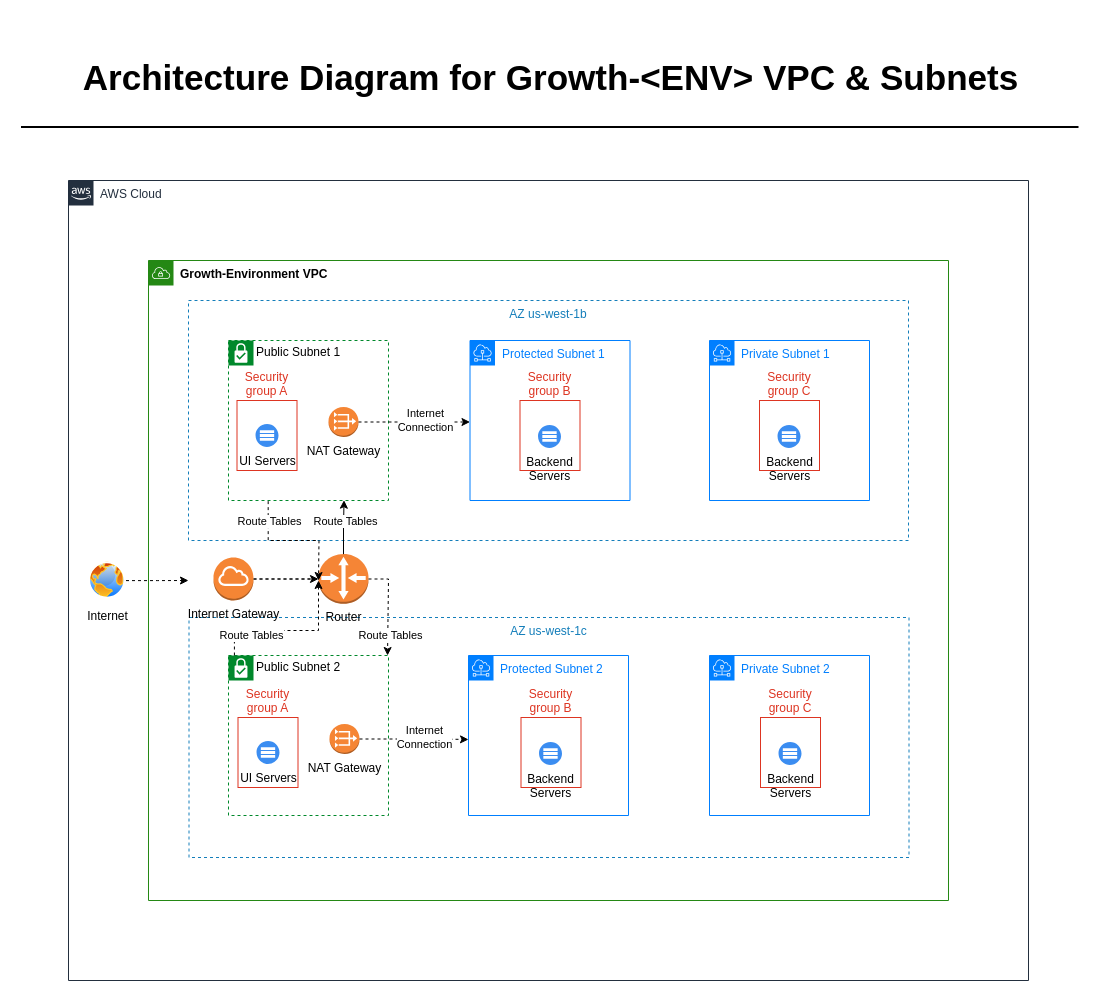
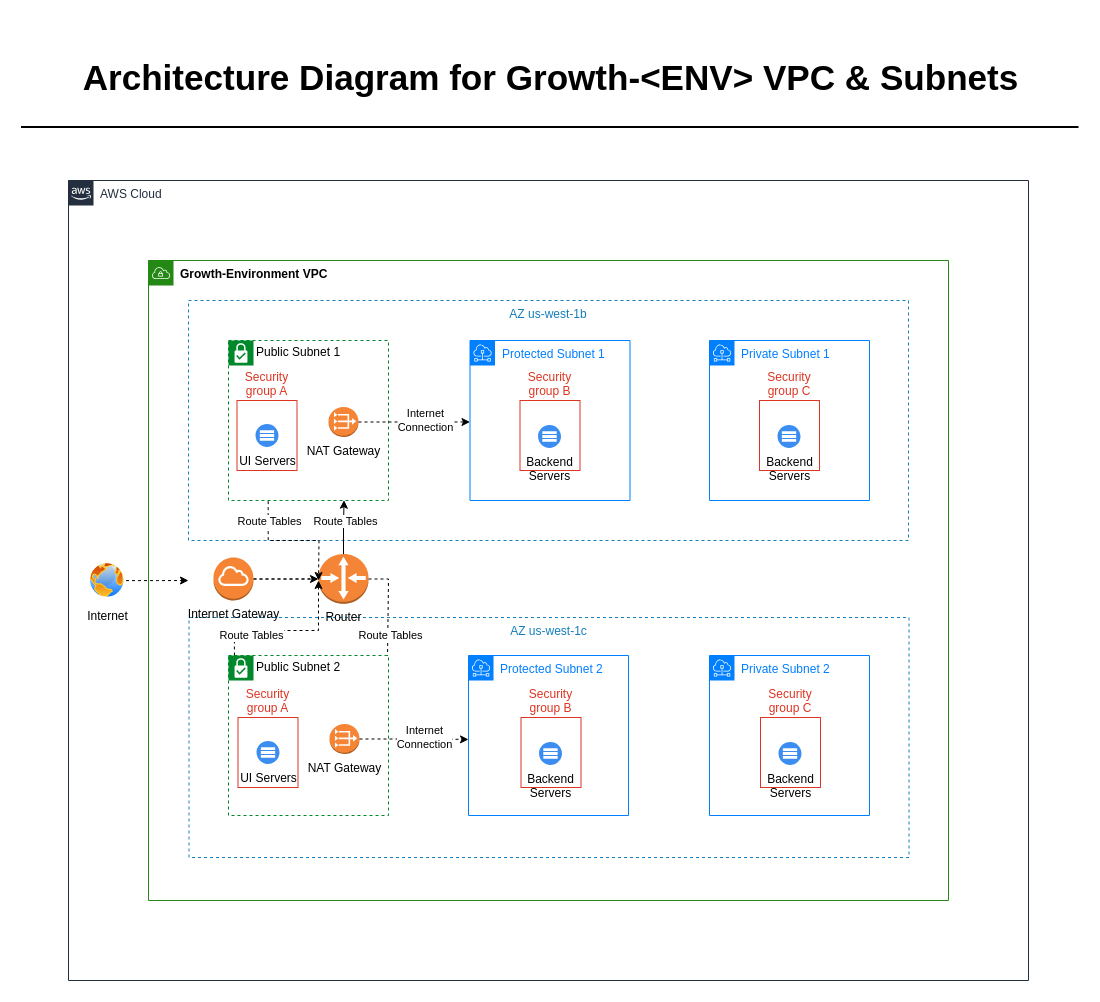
(388, 647) -> (388, 650)
